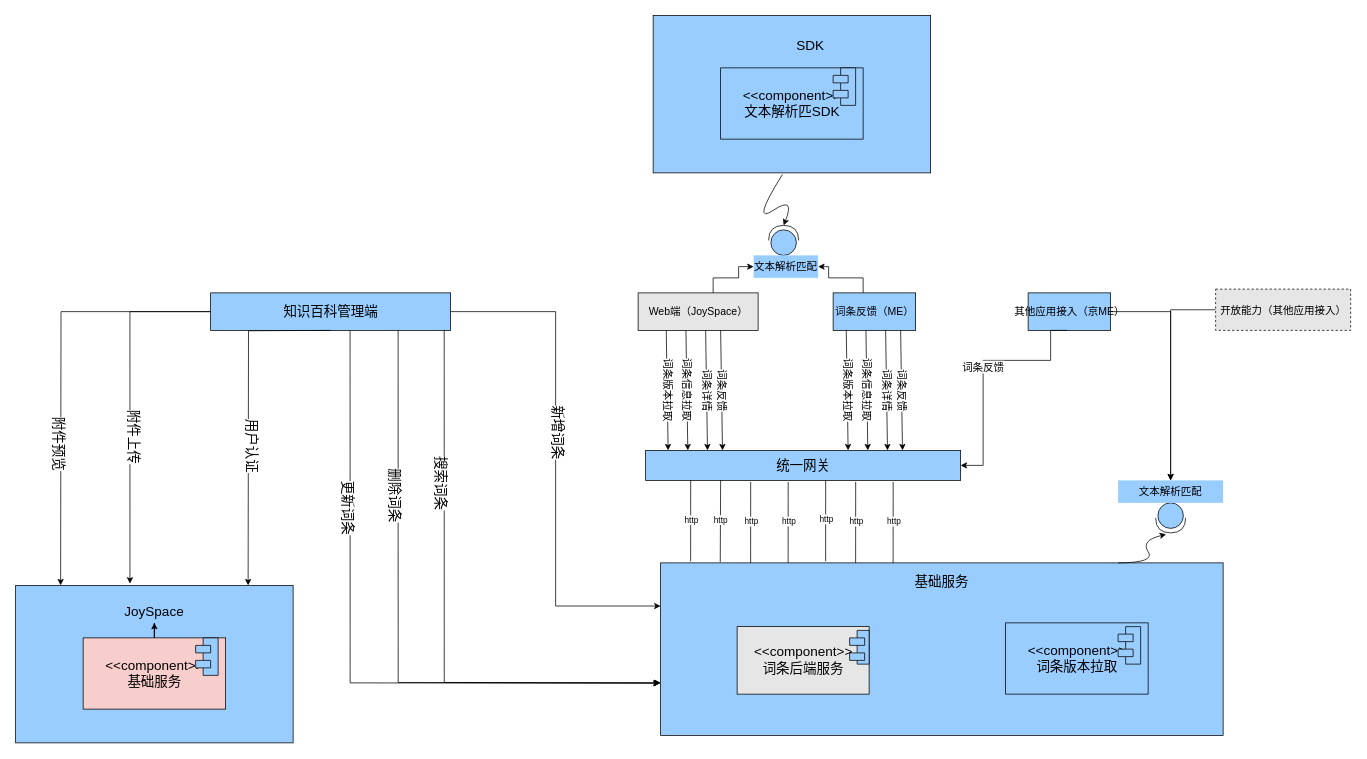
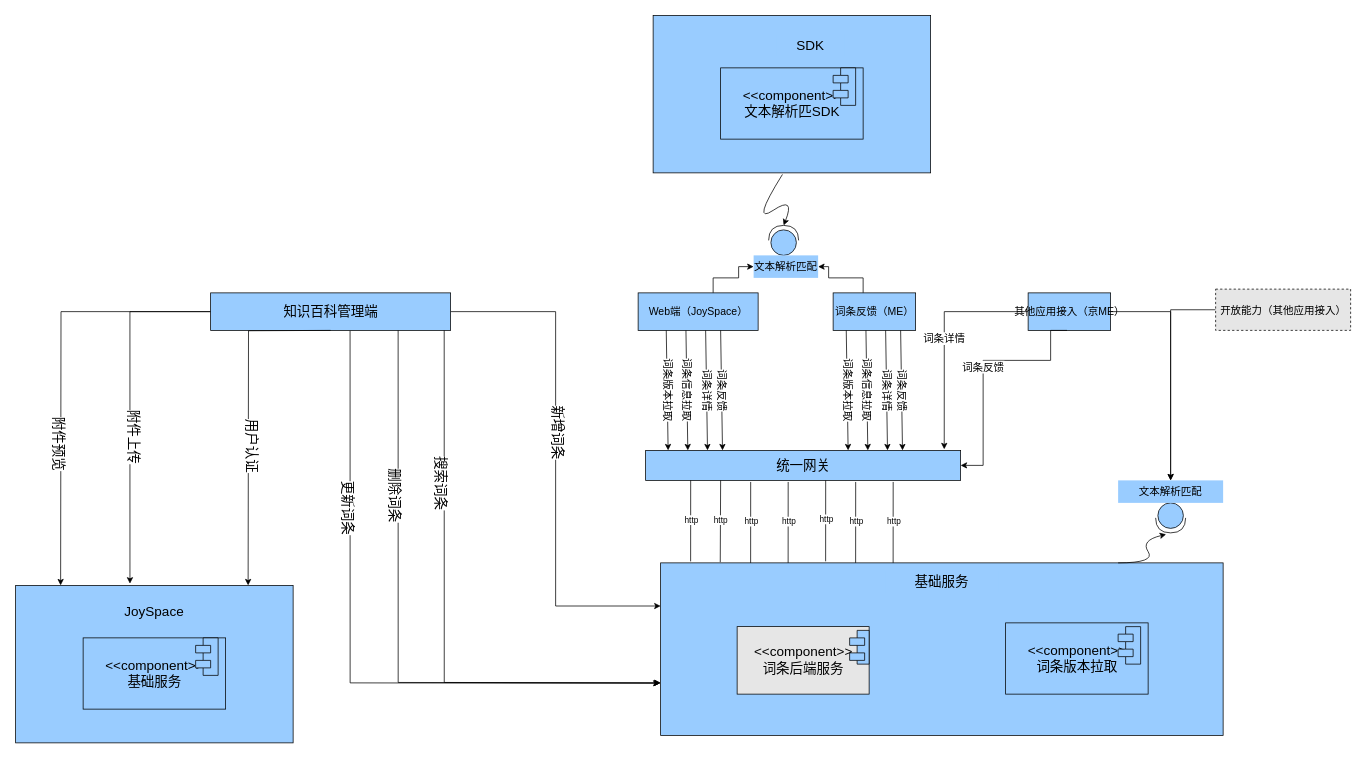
(698, 312) -> (698, 312)
none -> (944, 337)
(154, 628) -> none
(154, 674) -> (154, 674)
